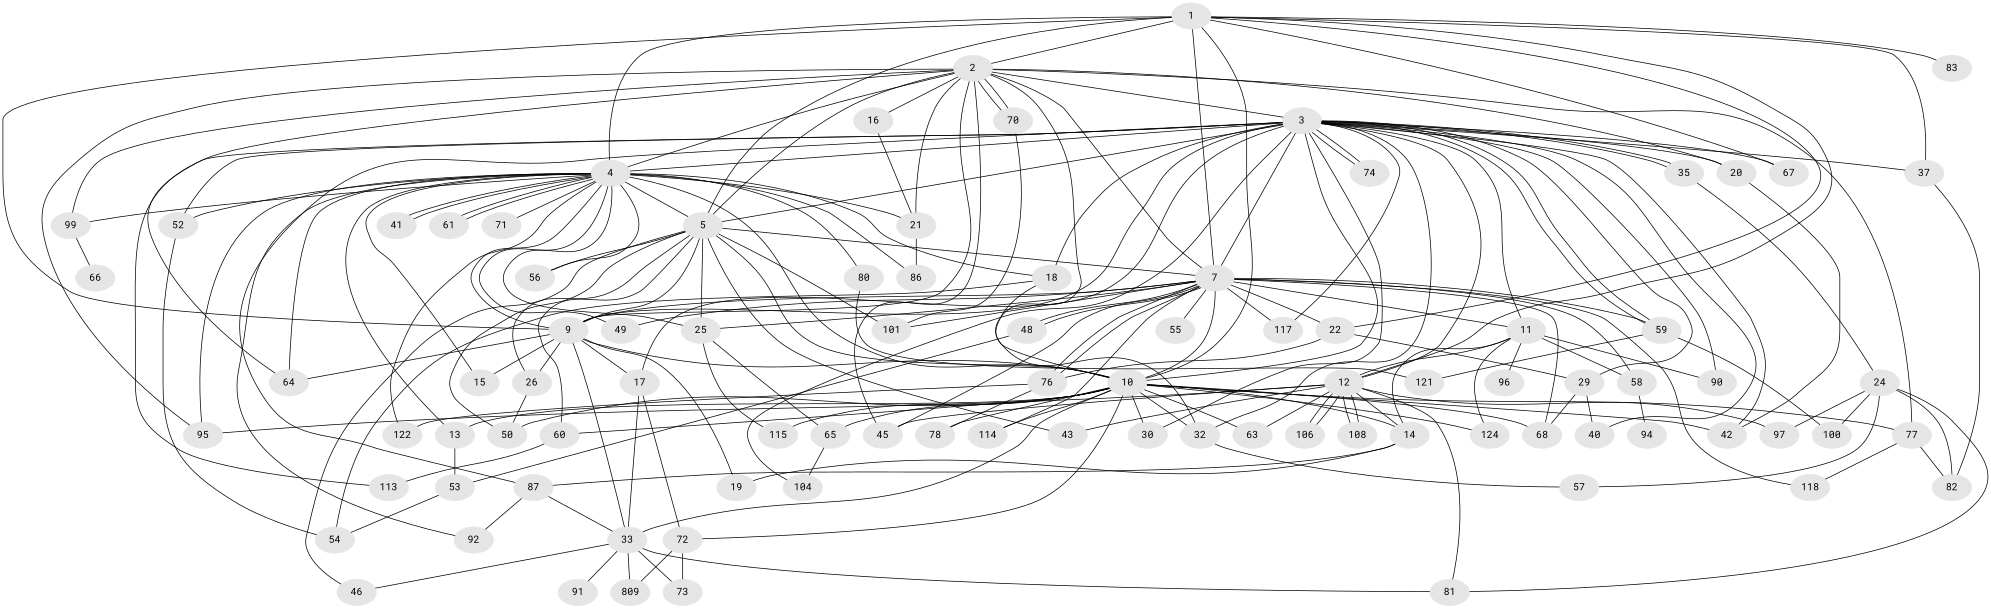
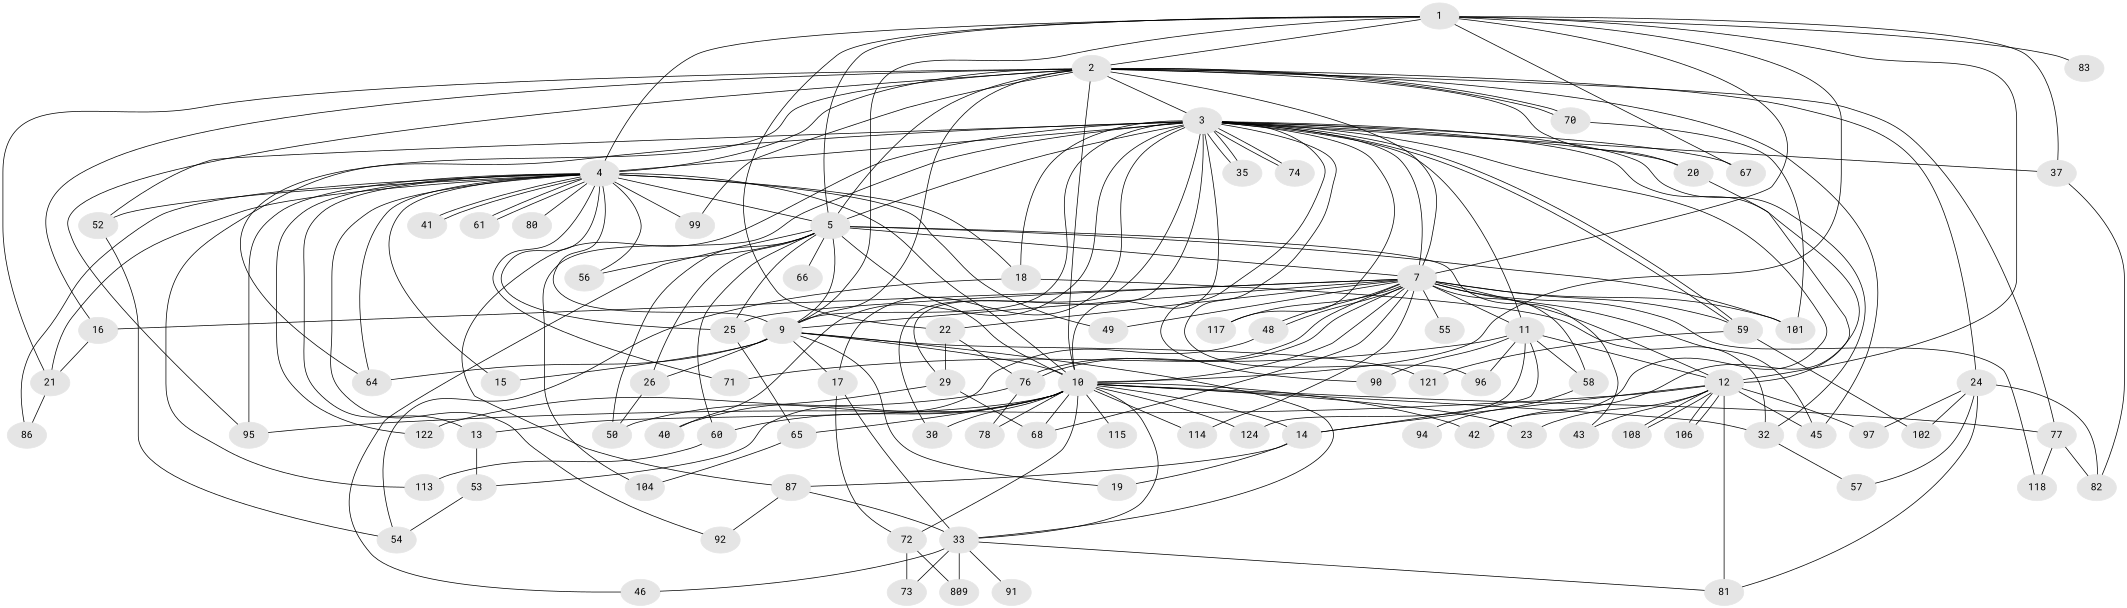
(83, 252) -> (817, 252)
(1796, 266) -> (1785, 106)
none -> (726, 305)
none -> (1589, 324)
none -> (1185, 329)
none -> (1261, 361)
(1197, 369) -> (1047, 348)
(723, 393) -> none
(1253, 435) -> (1527, 435)
(1832, 435) -> (1921, 435)
